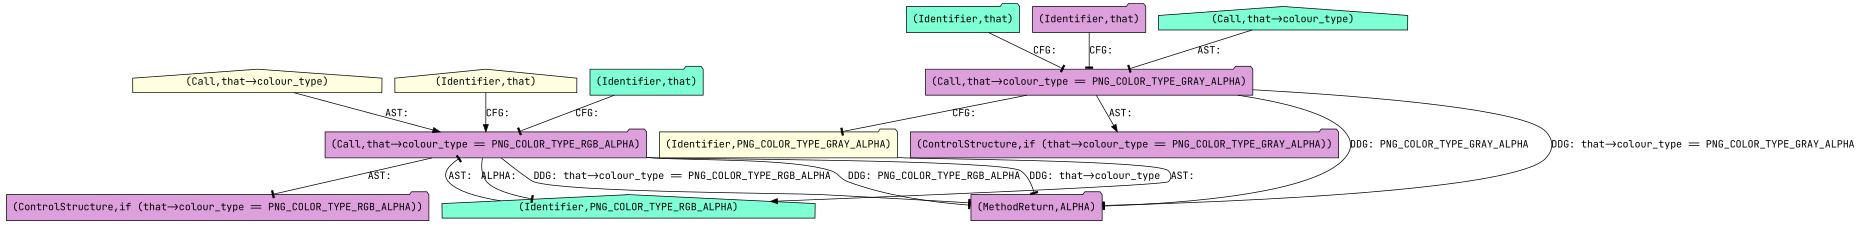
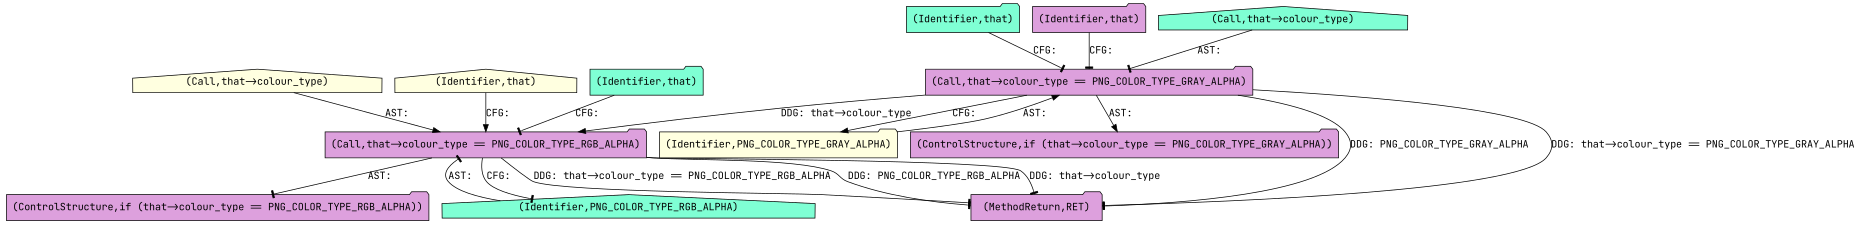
none -> (755, 111)
(936, 113) -> (936, 113)
(502, 176) -> (502, 176)
(1115, 186) -> (976, 121)
(1037, 208) -> (1037, 208)
